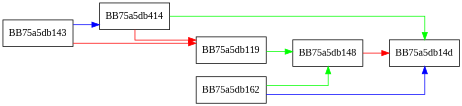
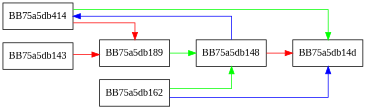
(83, 25) -> (168, 16)
(231, 50) -> (135, 53)
